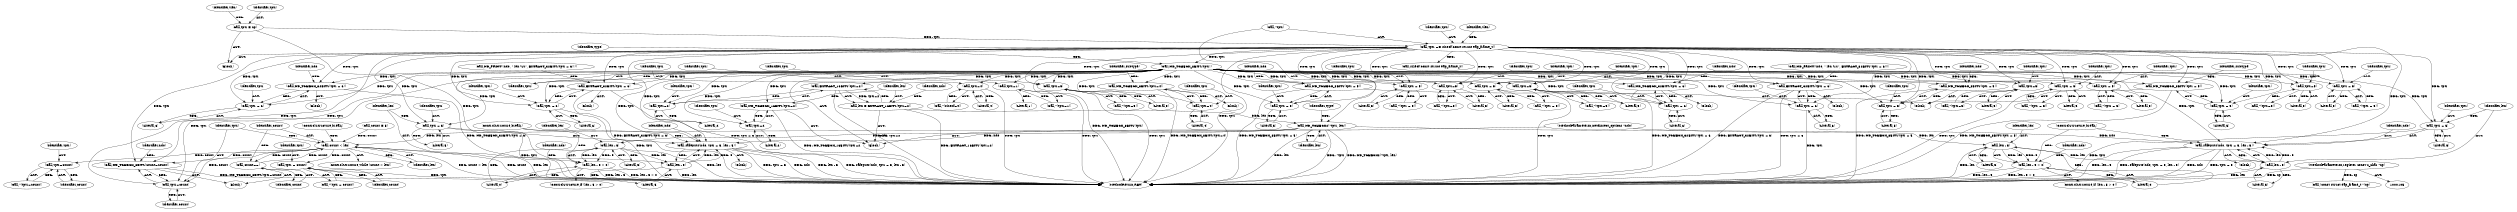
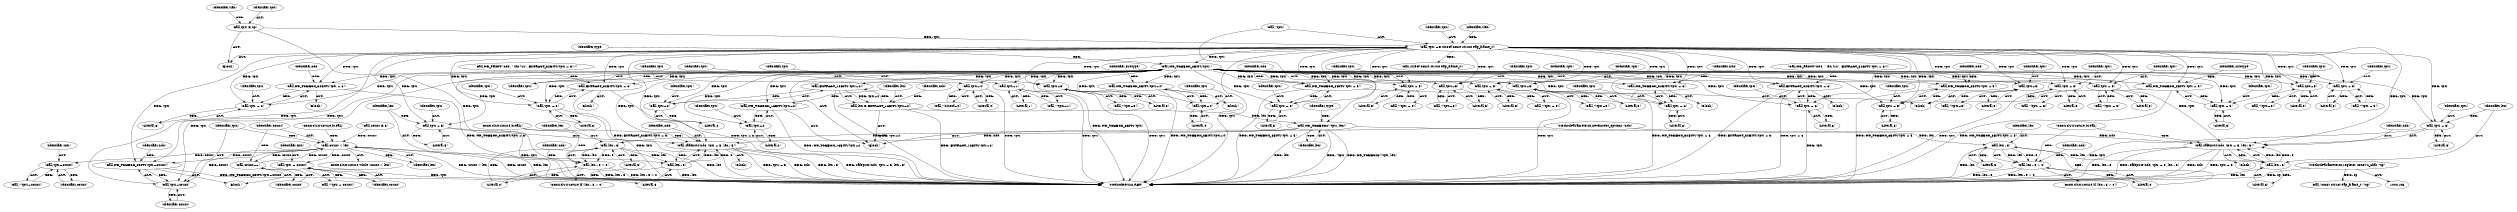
none -> (1012, 99)
(827, 131) -> none
(137, 165) -> (137, 165)
